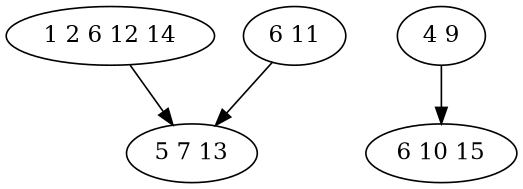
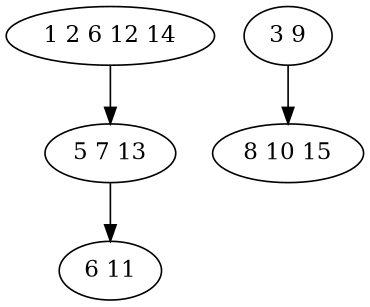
(441, 36) -> (288, 36)
(249, 88) -> (110, 204)
(441, 153) -> (288, 153)
